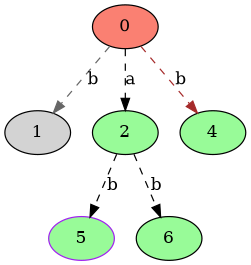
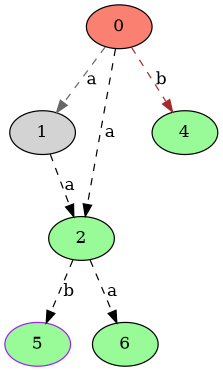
(94, 80) -> (92, 80)
none -> (60, 180)
(157, 186) -> (113, 291)
